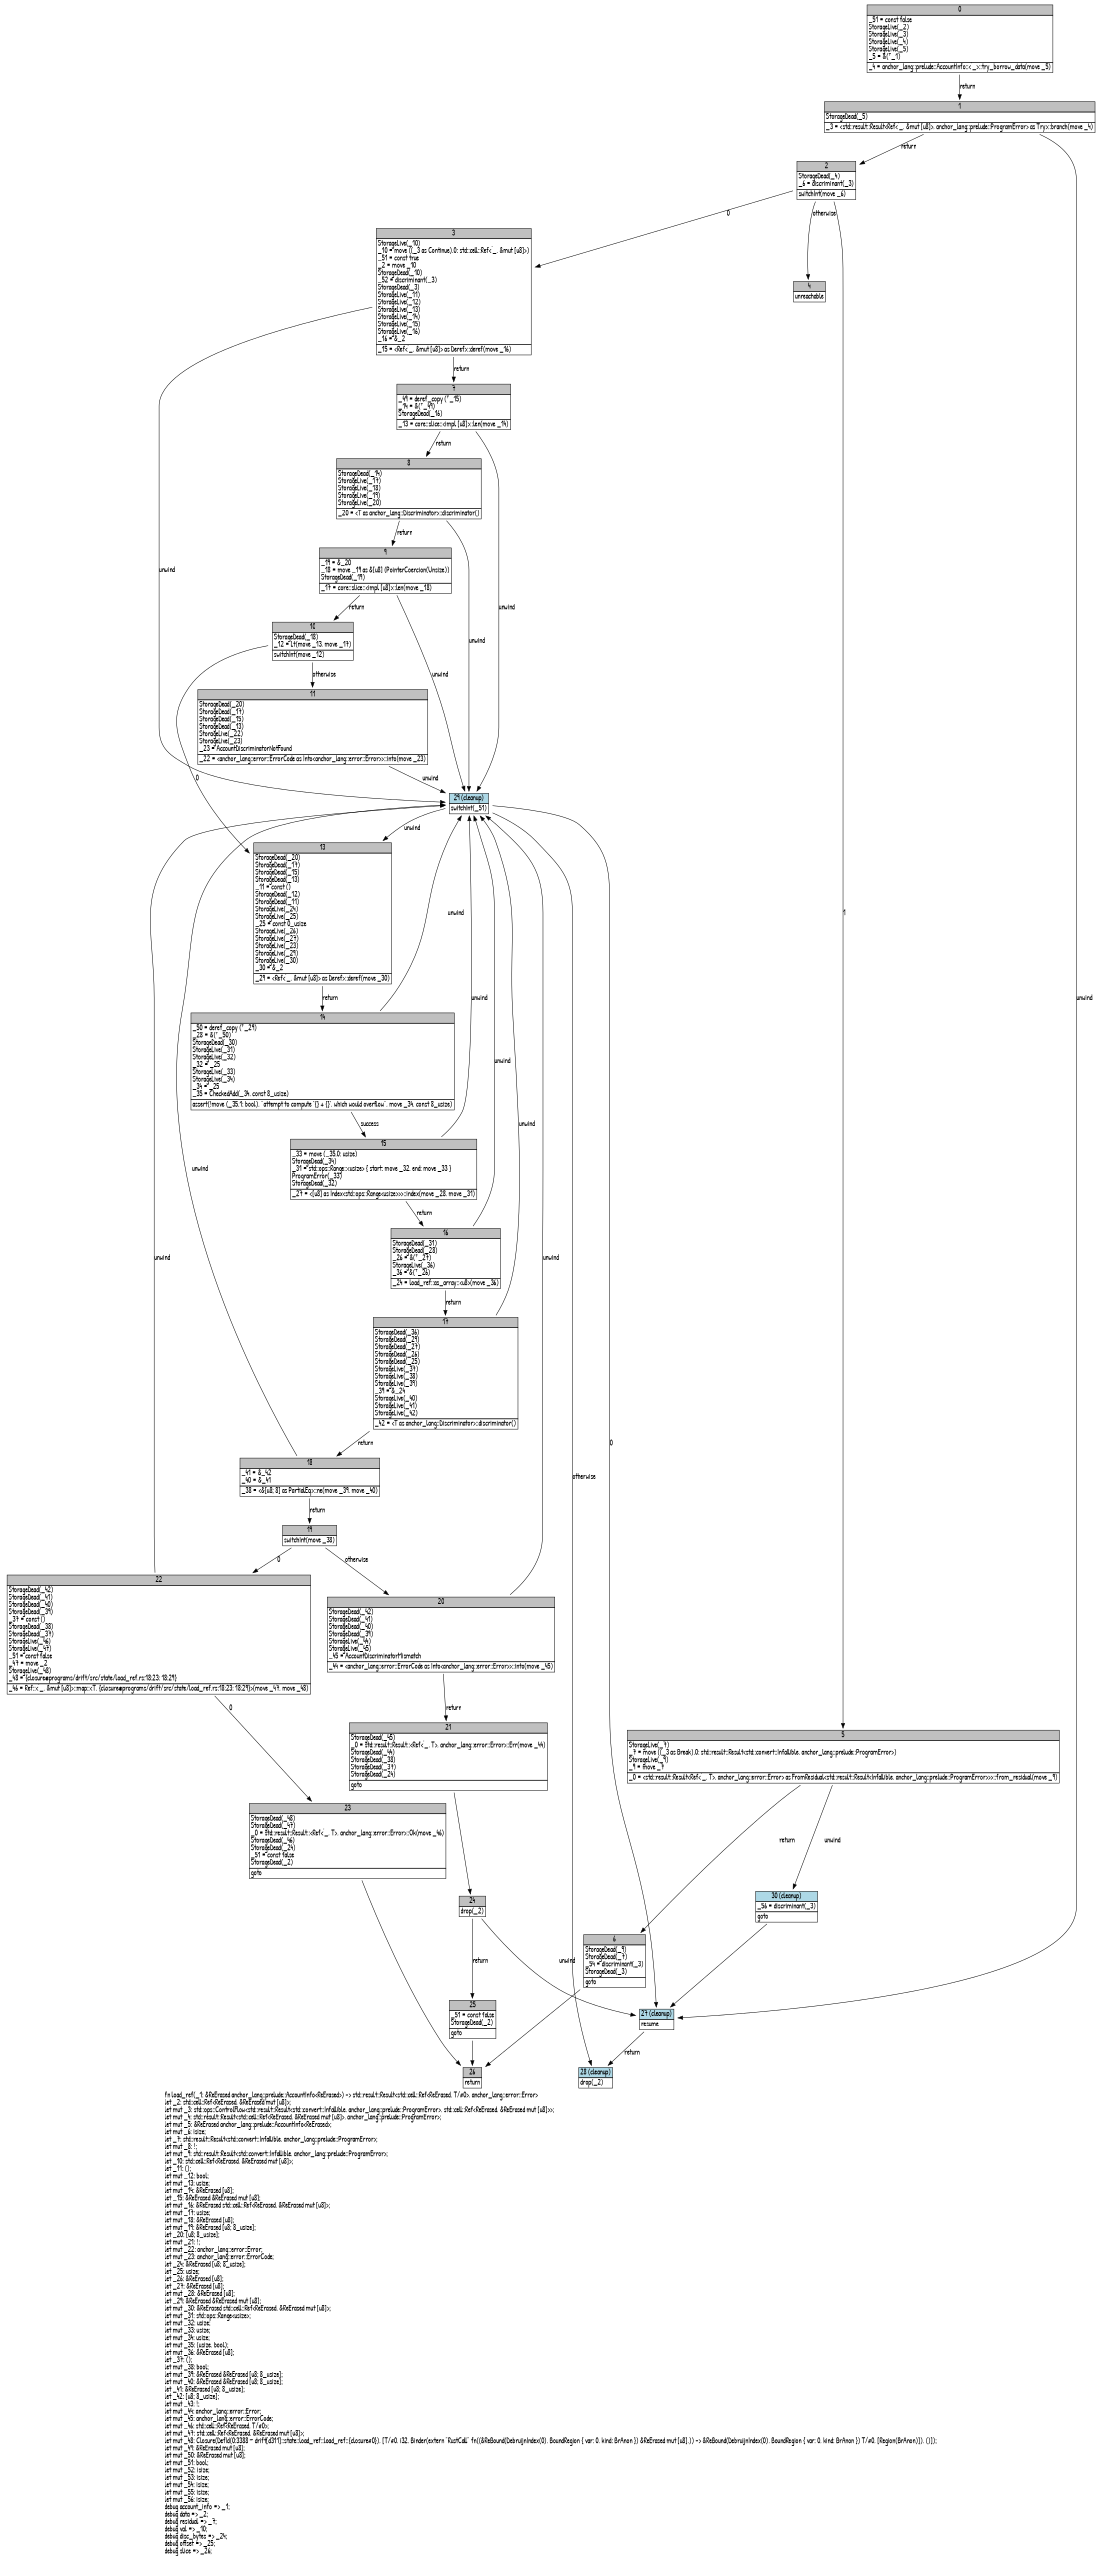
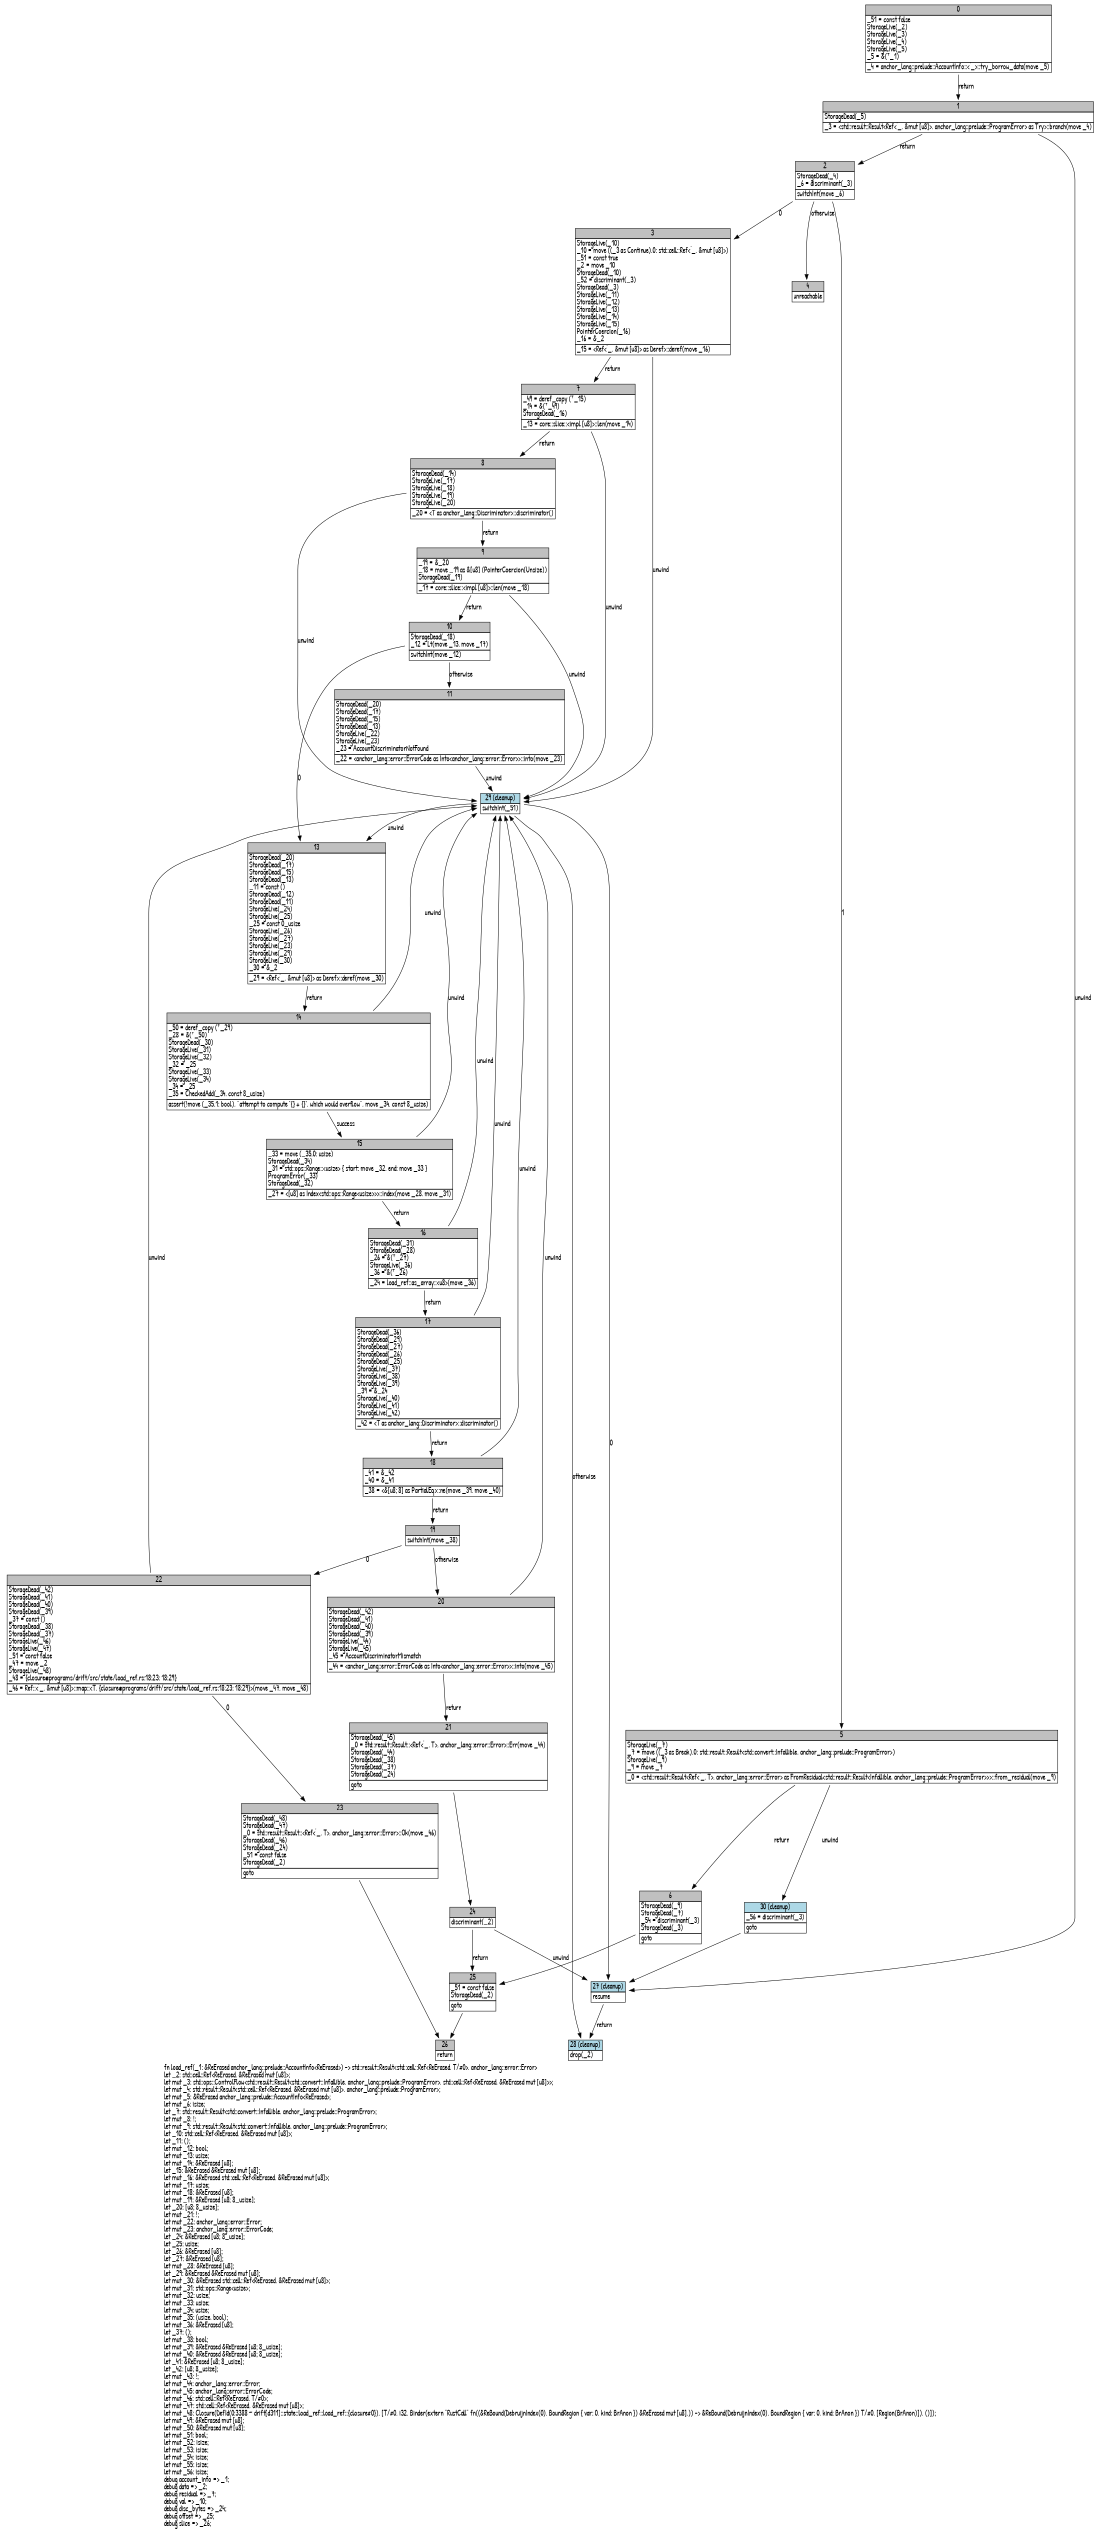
(399, 332) -> (604, 332)
(472, 1911) -> (473, 1922)
(535, 2026) -> (568, 1963)
